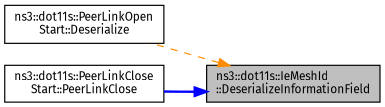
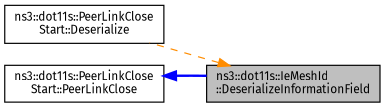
(84, 24) -> (84, 24)
(179, 92) -> (191, 76)
